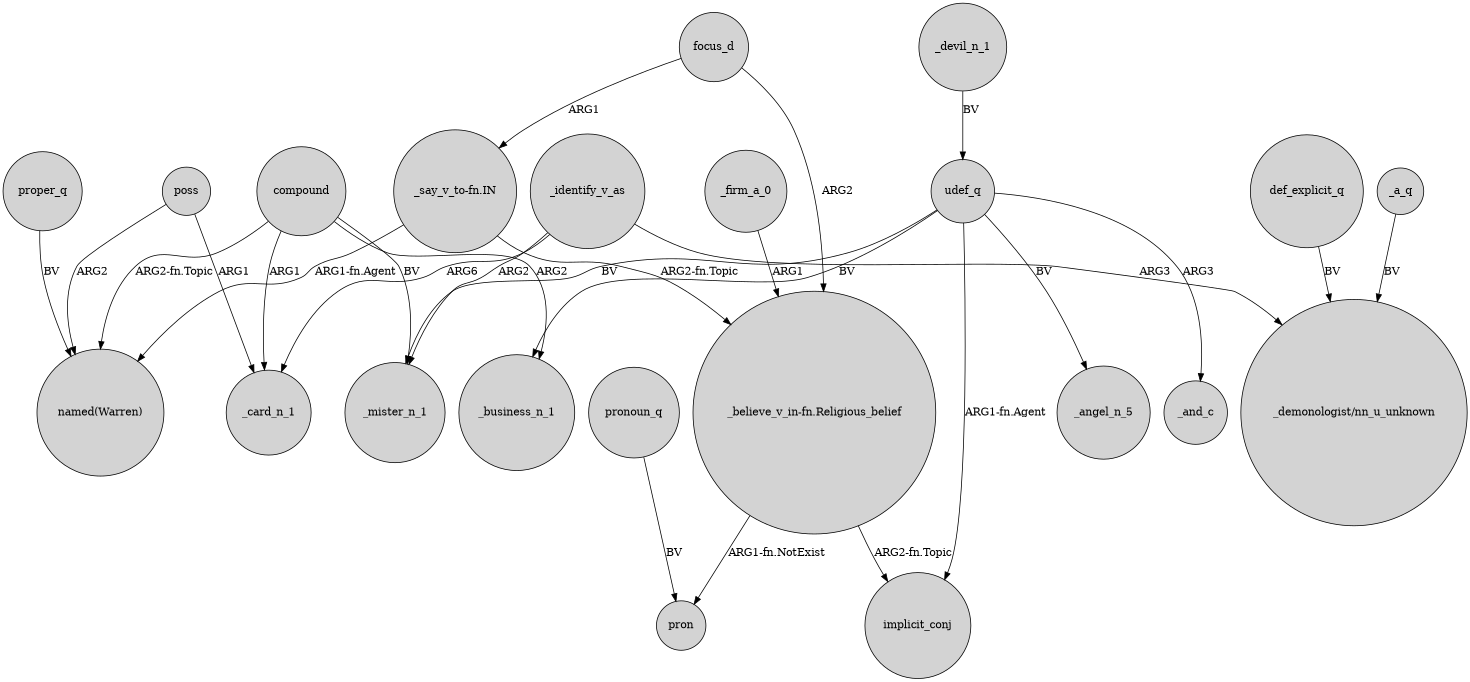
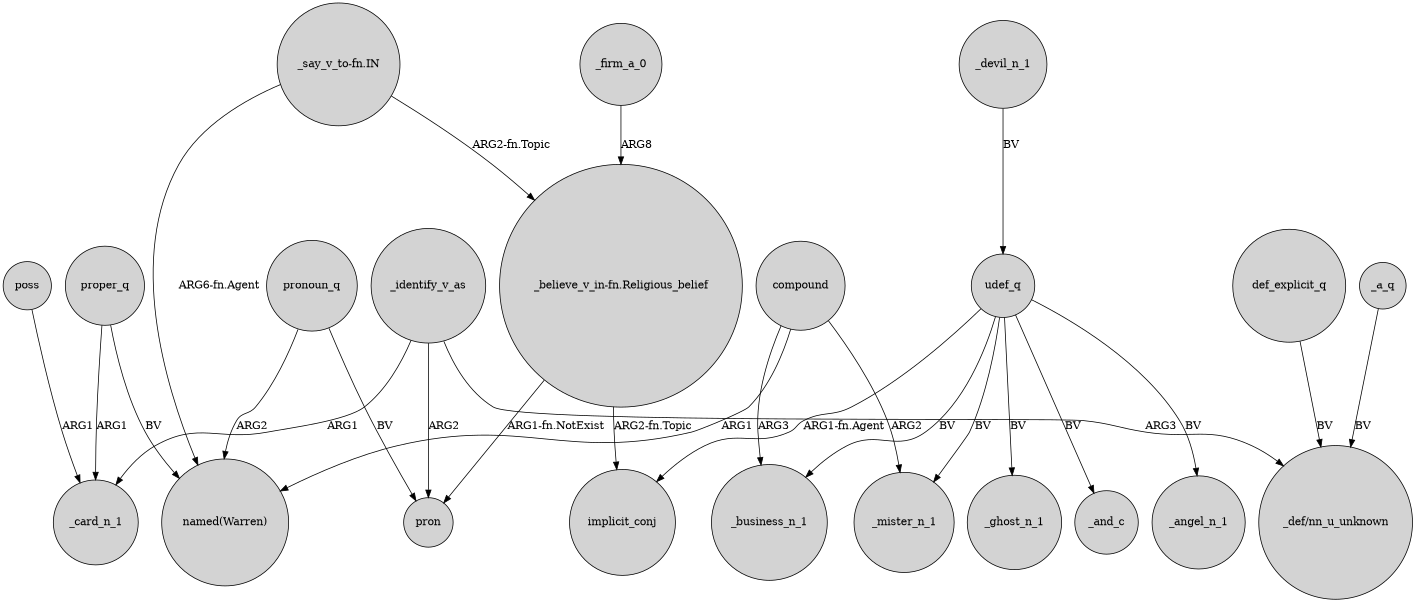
(714, 47) -> none
(86, 257) -> (265, 394)
(174, 272) -> (737, 426)
(355, 272) -> (219, 286)
(411, 272) -> (907, 426)
(462, 272) -> (343, 426)
(552, 272) -> (774, 426)
(788, 272) -> (637, 145)
(1198, 272) -> (1073, 426)
(481, 278) -> (428, 416)
(265, 295) -> (97, 399)
(1104, 413) -> (1199, 522)
(1354, 413) -> (1336, 522)
none -> (1014, 522)
